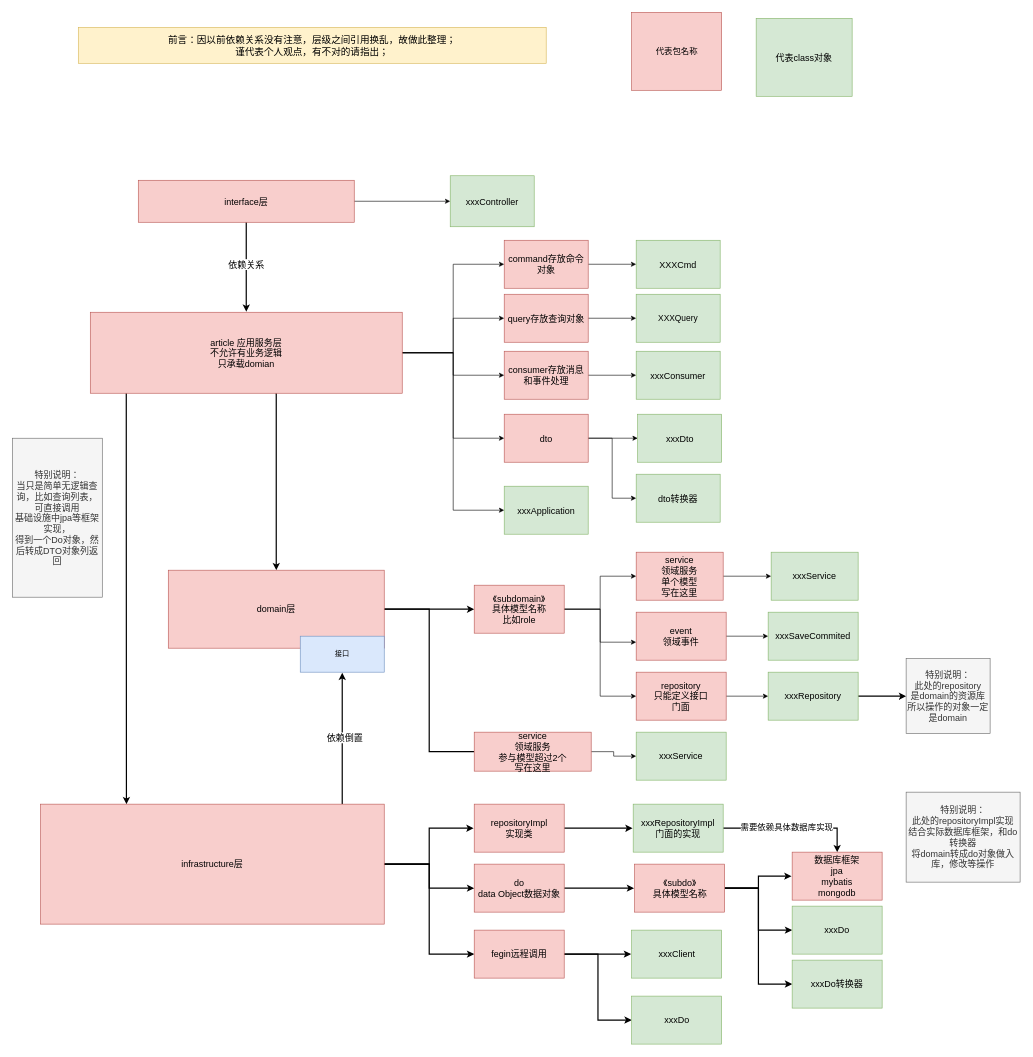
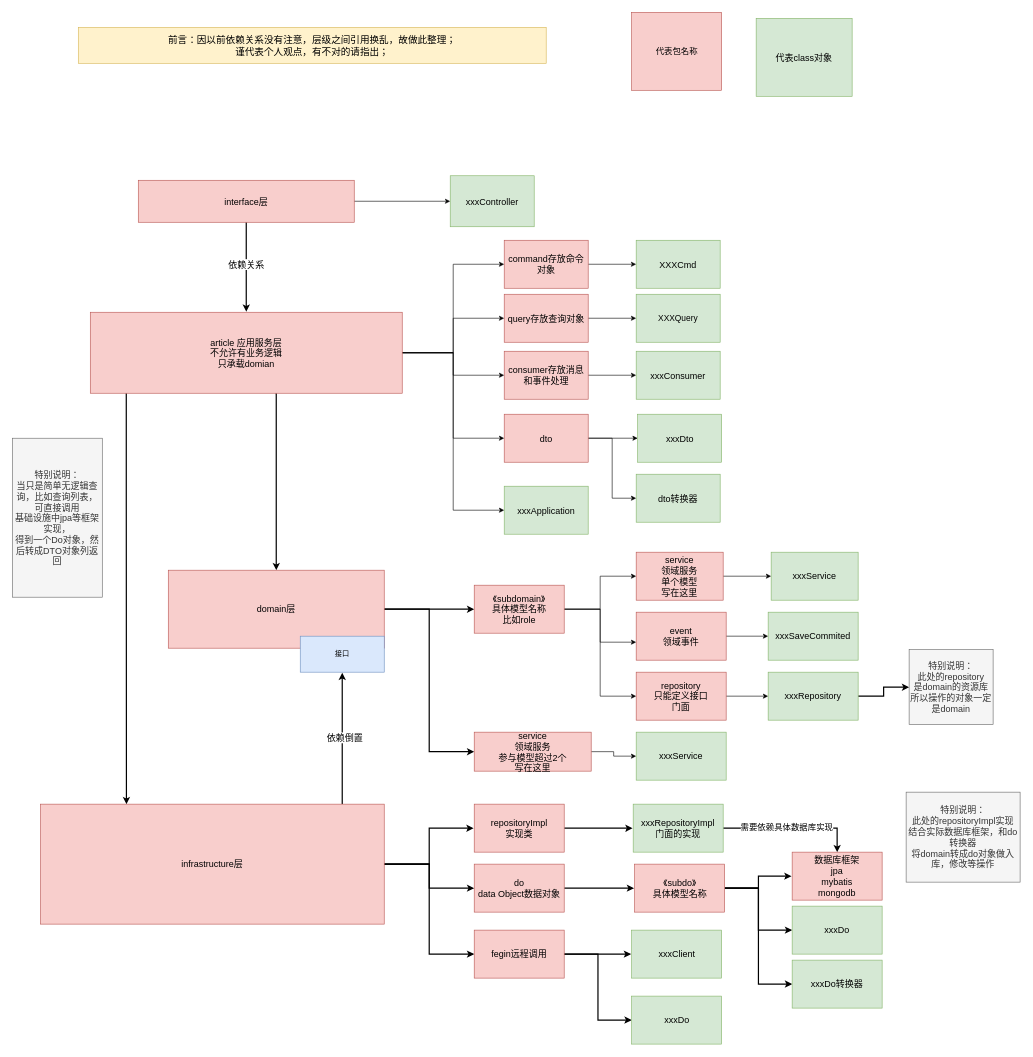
(948, 696) -> (951, 687)
(469, 752) -> (467, 752)
